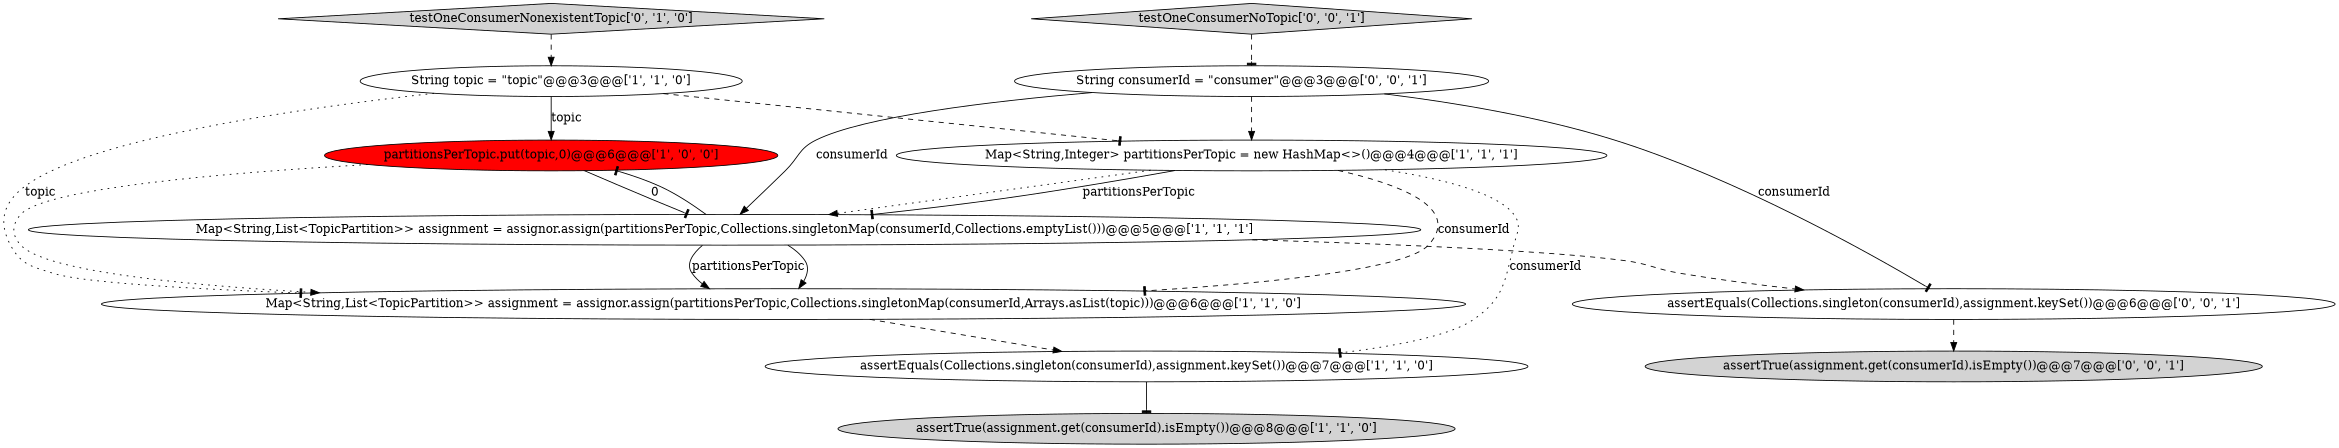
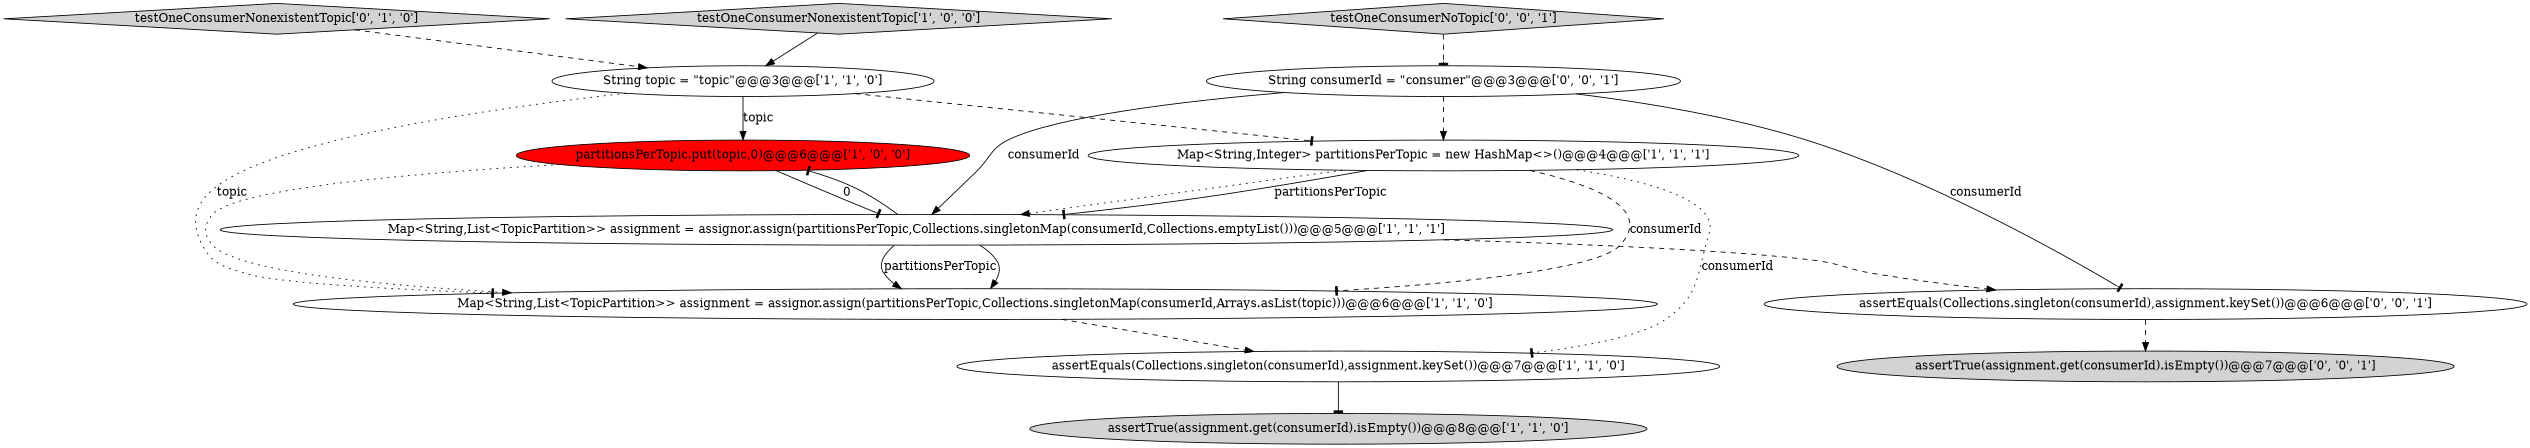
none -> (839, 19)
